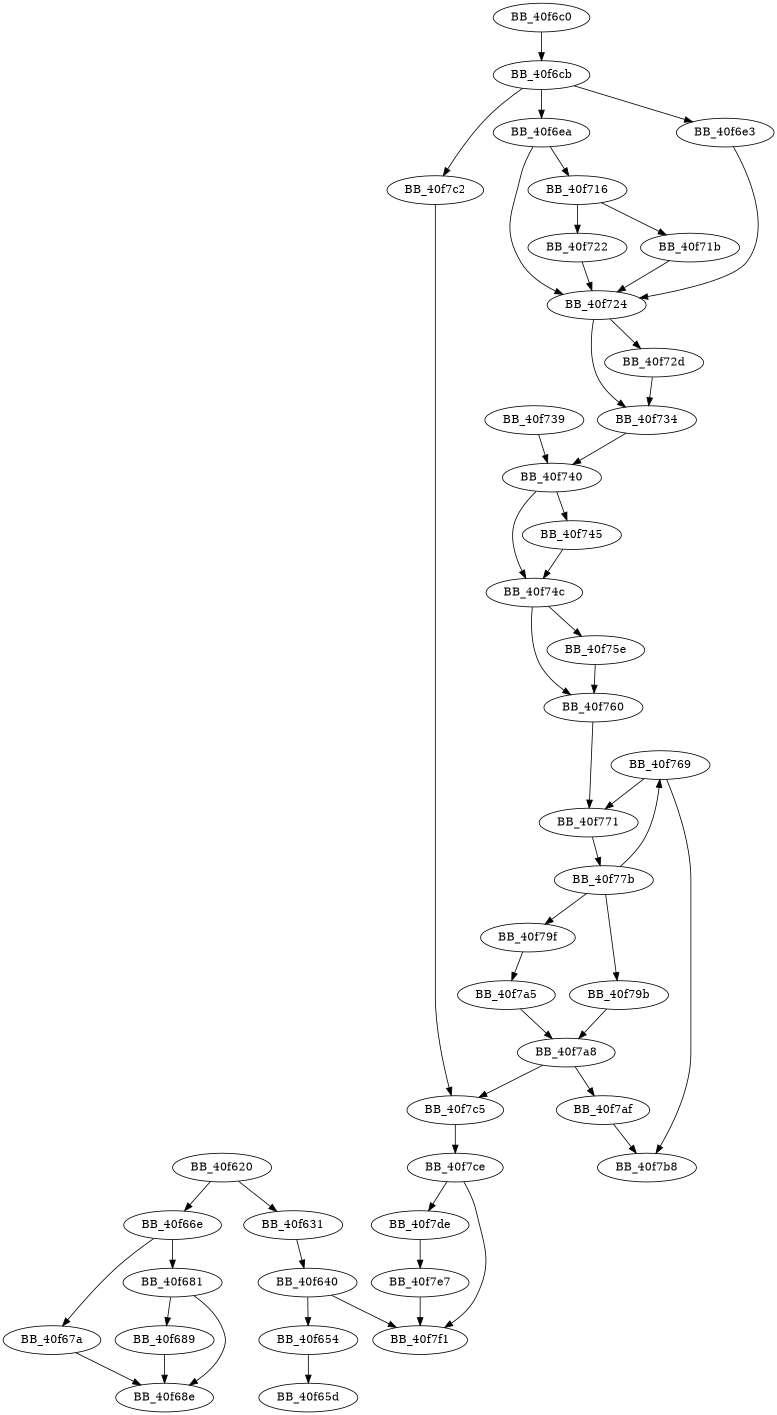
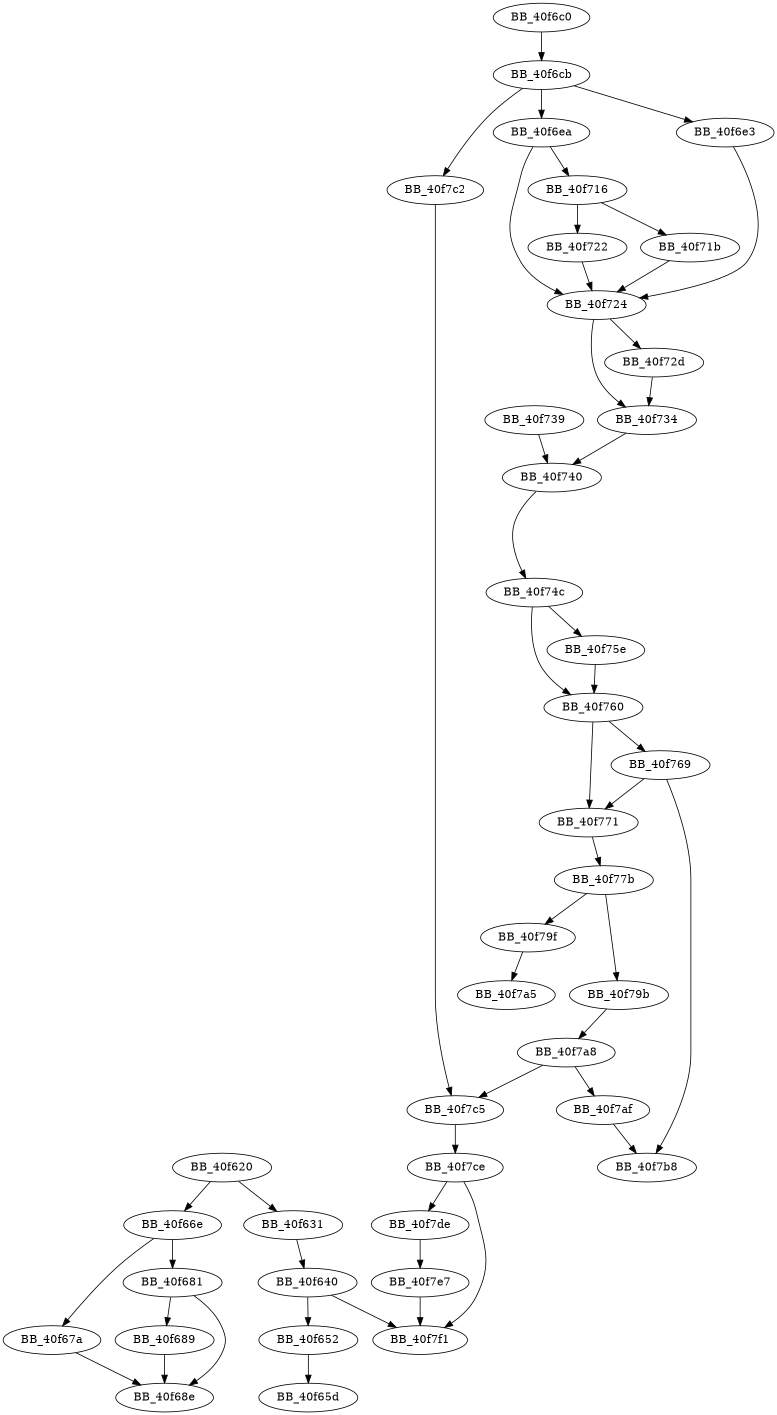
(572, 535) -> none
(648, 831) -> (624, 734)
(533, 1021) -> none
(308, 1340) -> (308, 1340)
